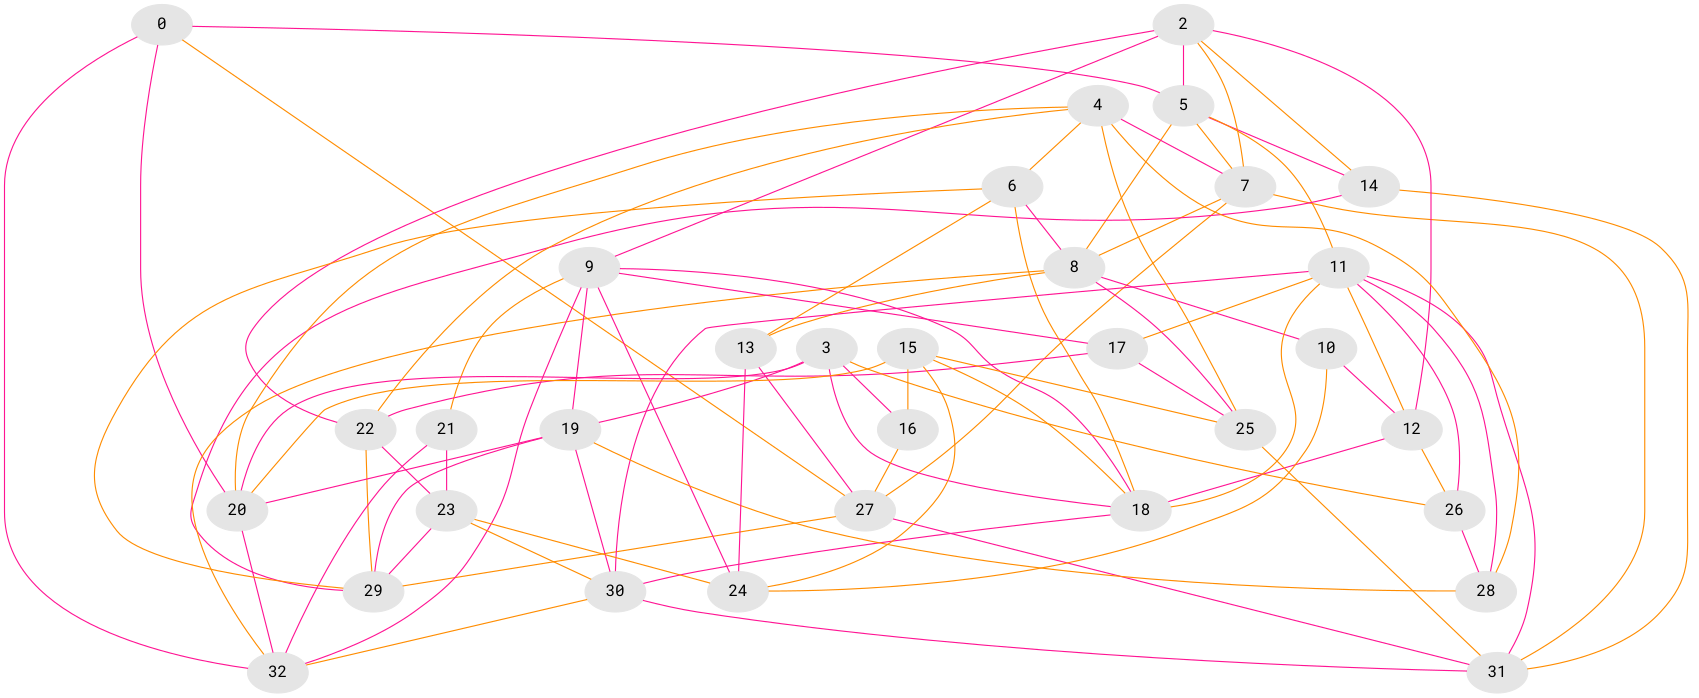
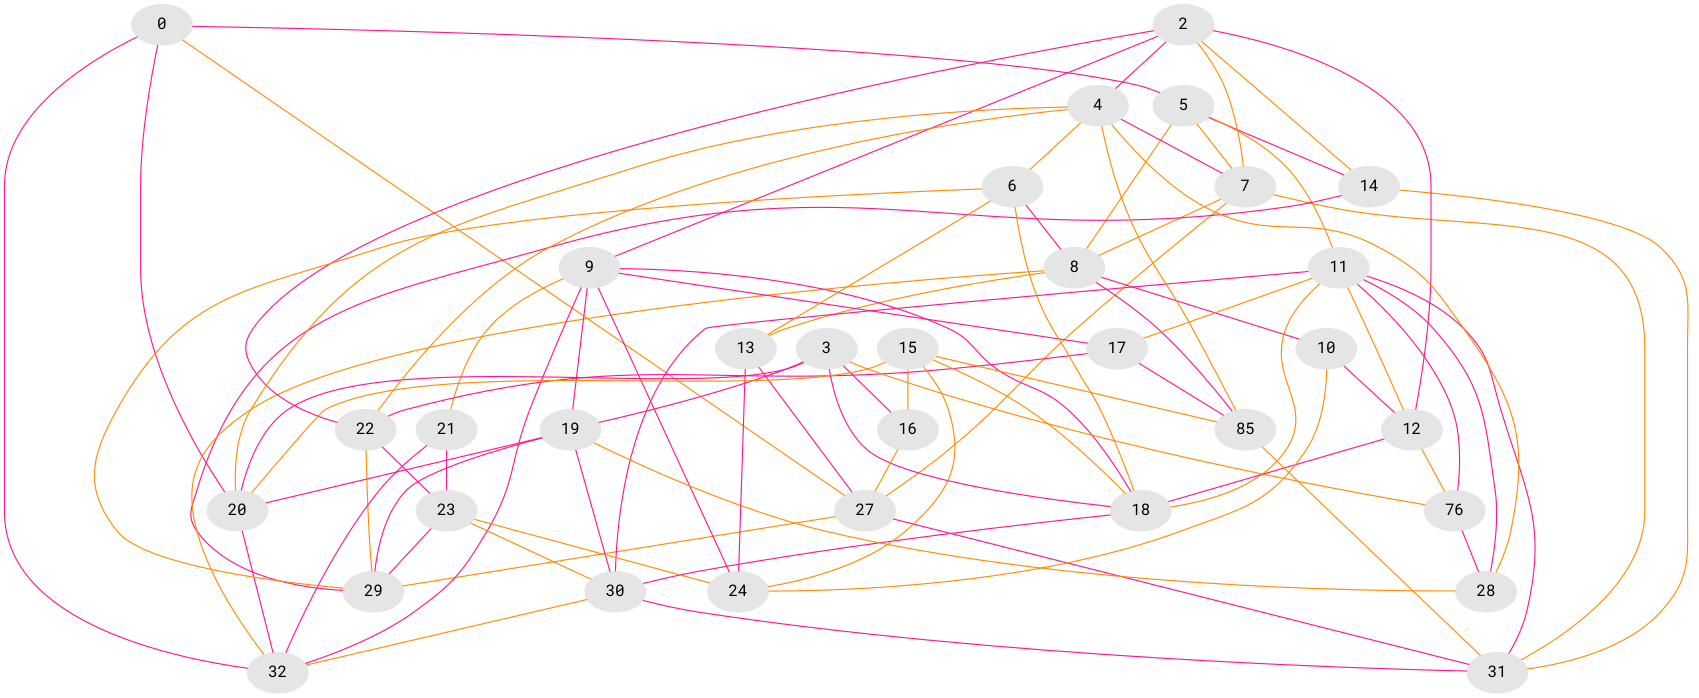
(1184, 65) -> (1141, 65)
(1245, 430) -> (1245, 430)
(1455, 511) -> (1455, 511)
